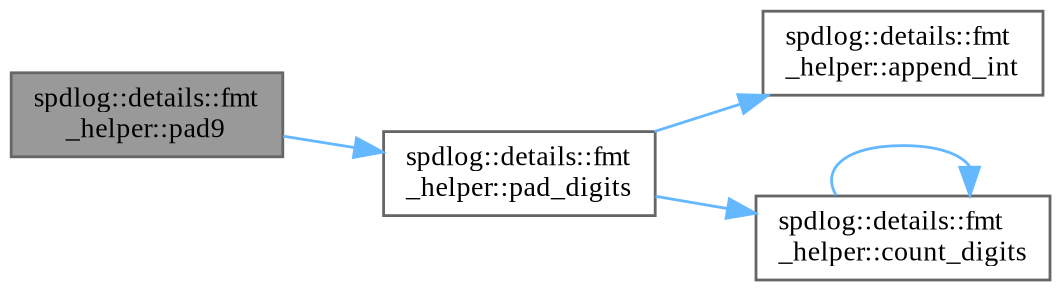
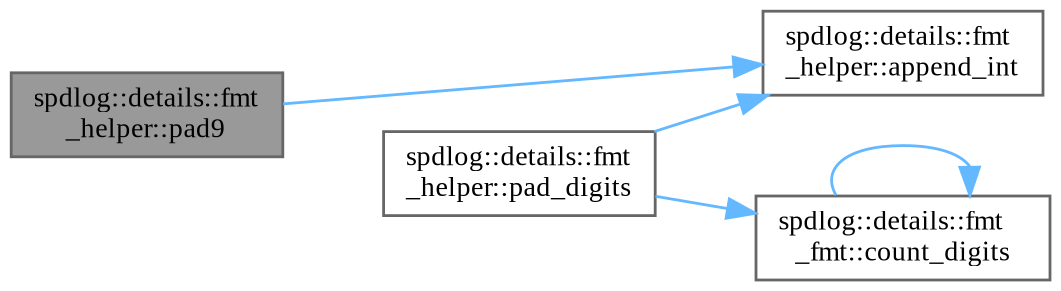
(319, 142) -> (508, 85)
(903, 238) -> (903, 238)
